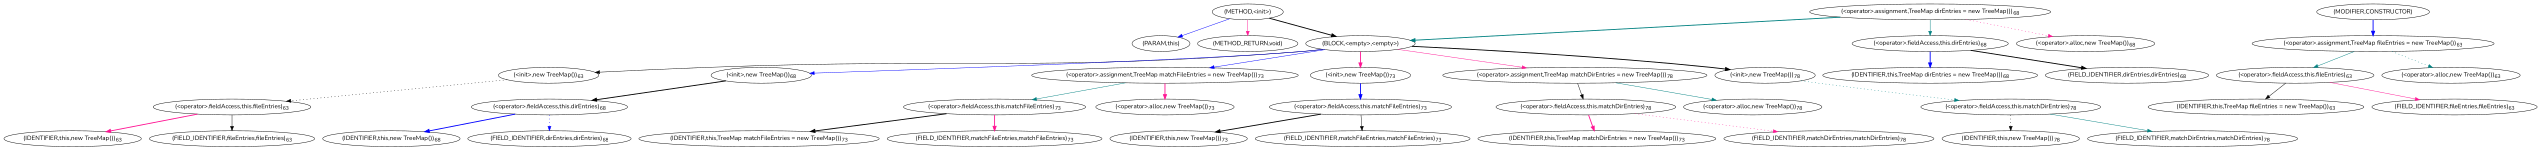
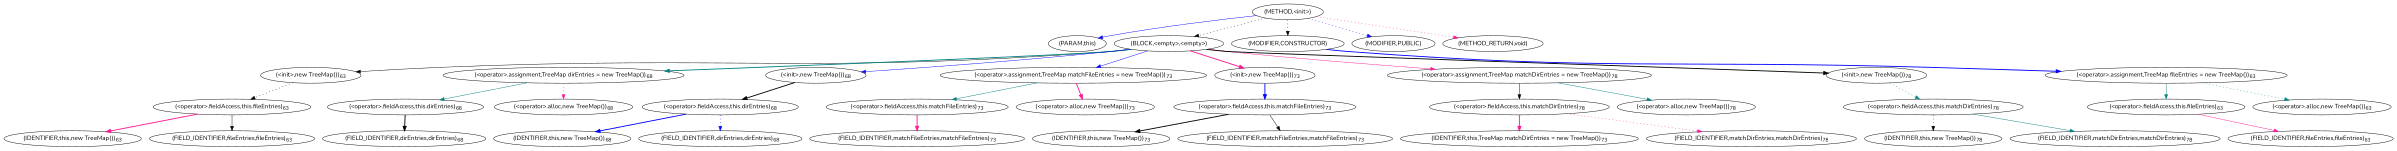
(1248, 26) -> (1385, 27)
none -> (1288, 26)
(1301, 27) -> (1232, 27)
(1628, 29) -> (785, 66)
none -> (1393, 44)
(1930, 75) -> none
(2256, 107) -> none
(759, 139) -> none
